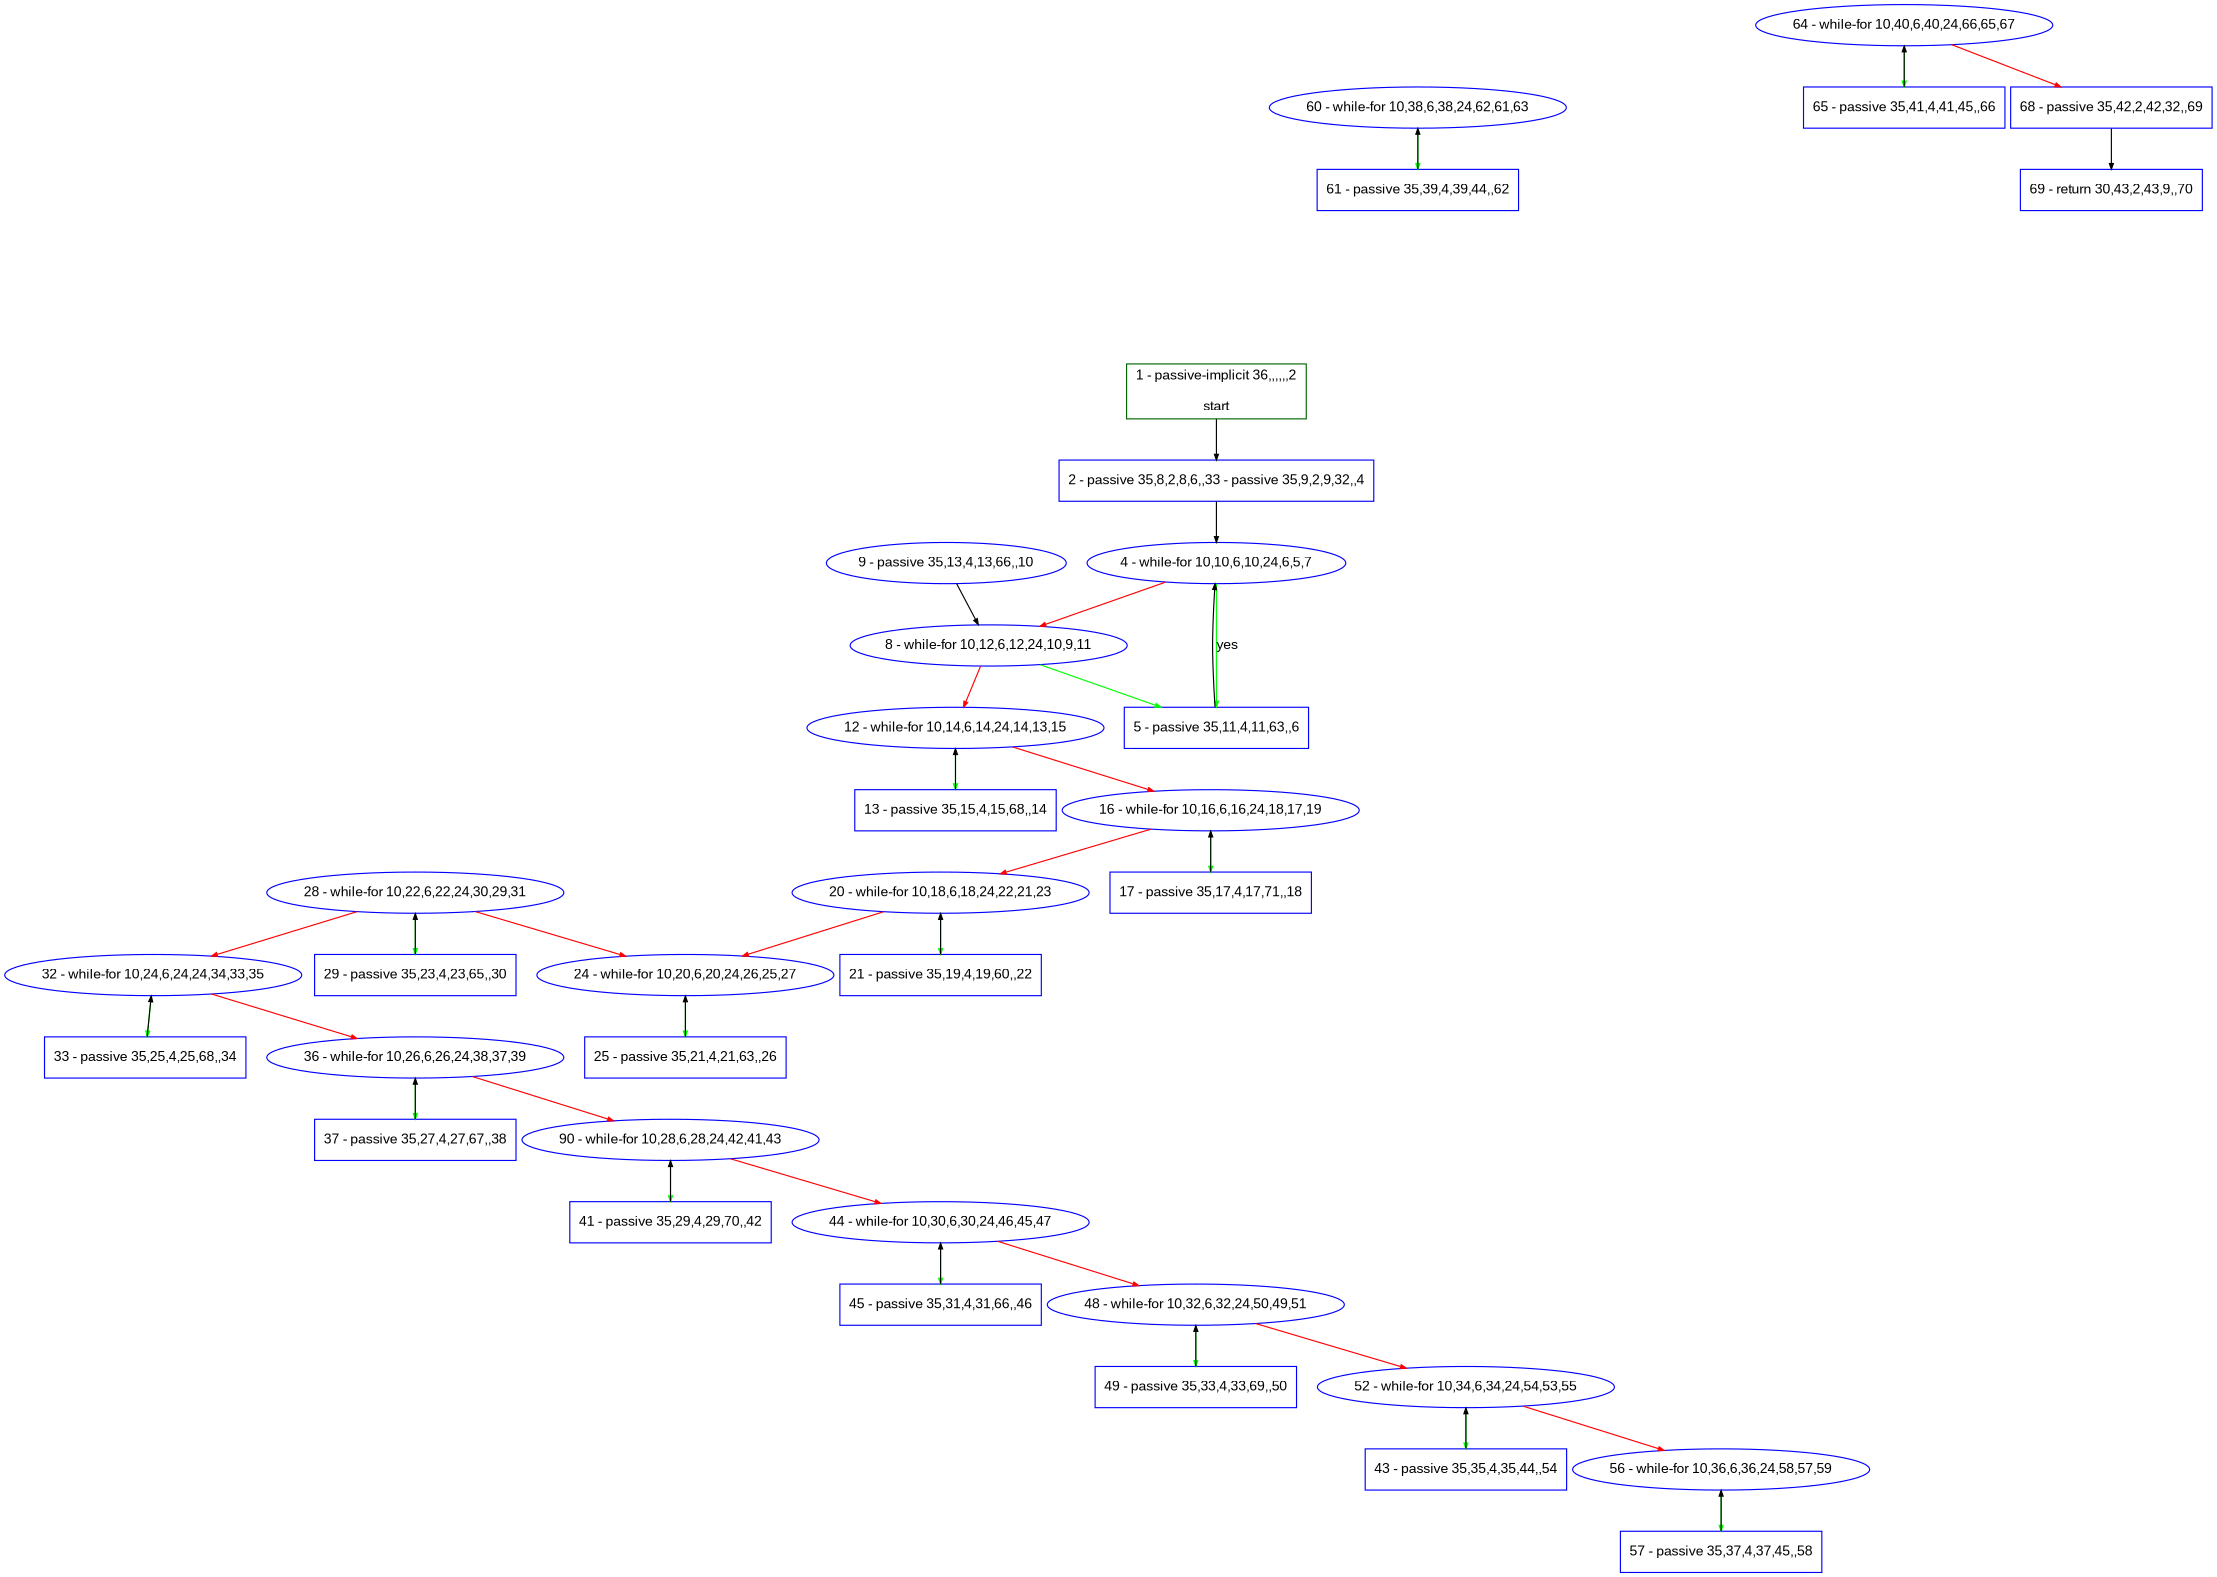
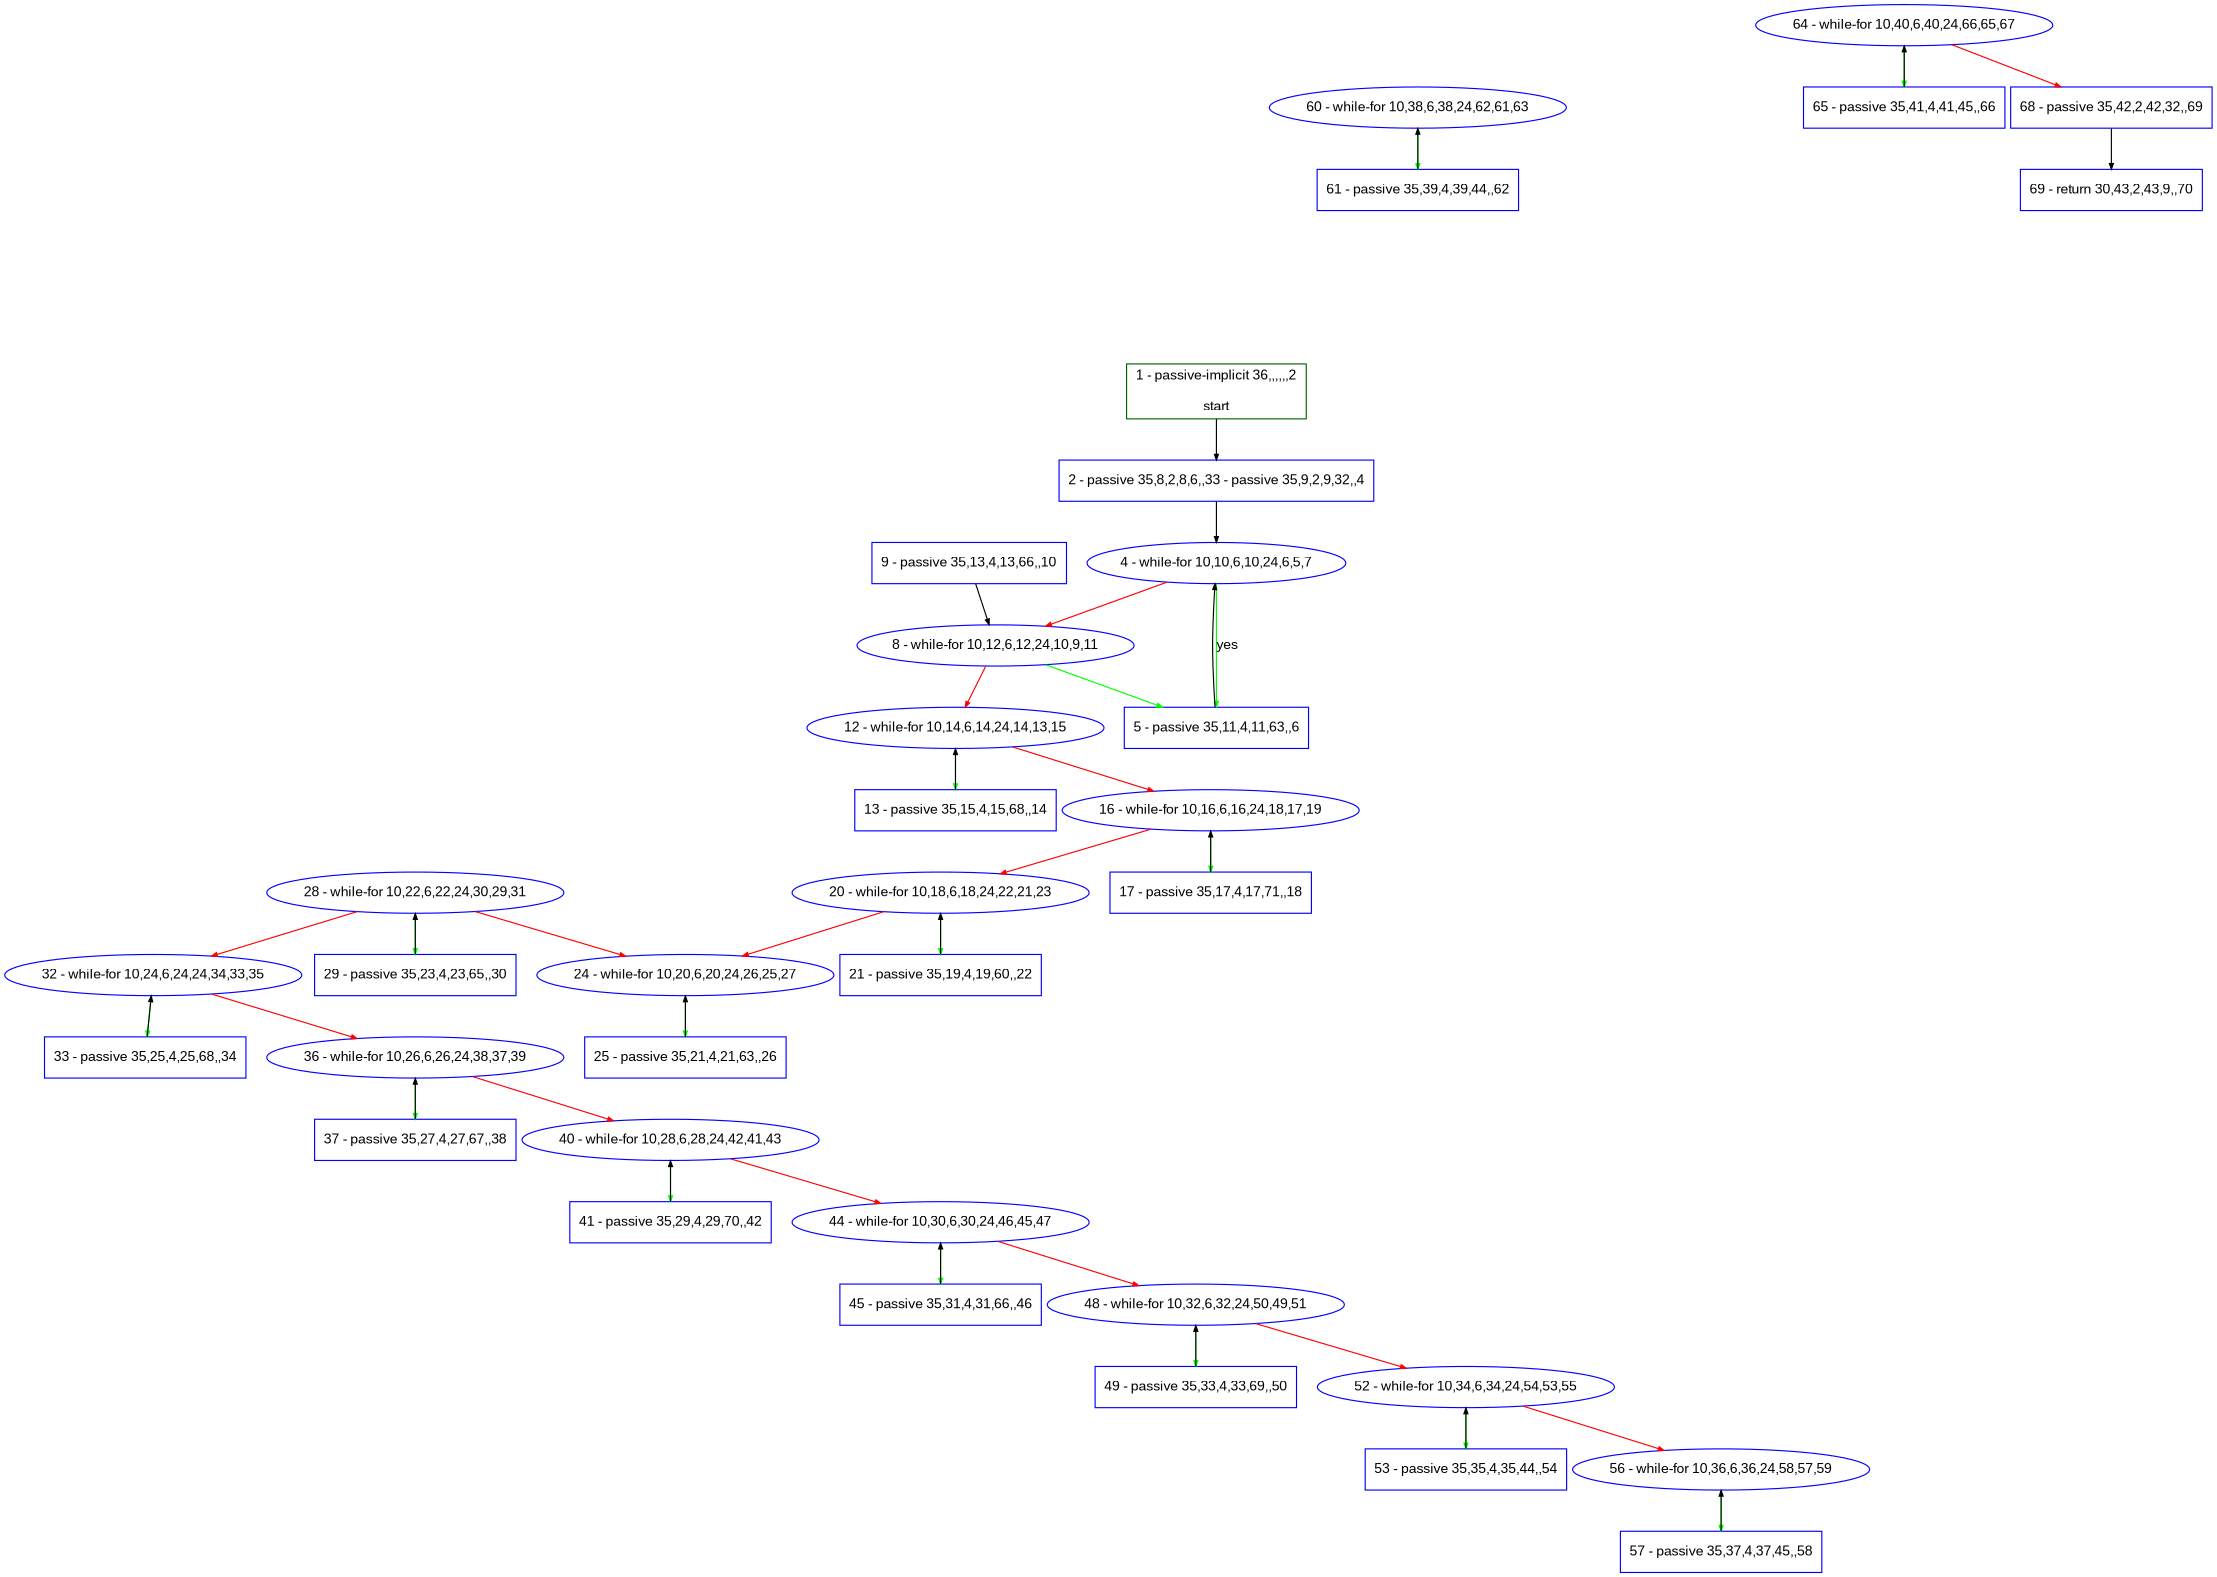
(946, 563) -> (969, 563)
(671, 1140) -> (671, 1140)
(1466, 1469) -> (1466, 1469)
